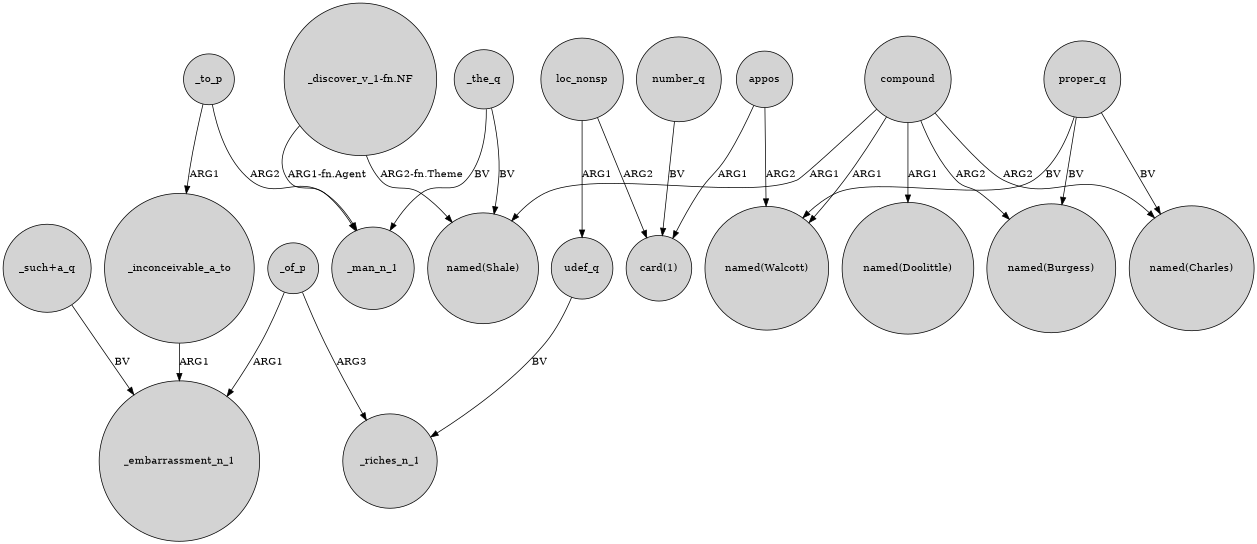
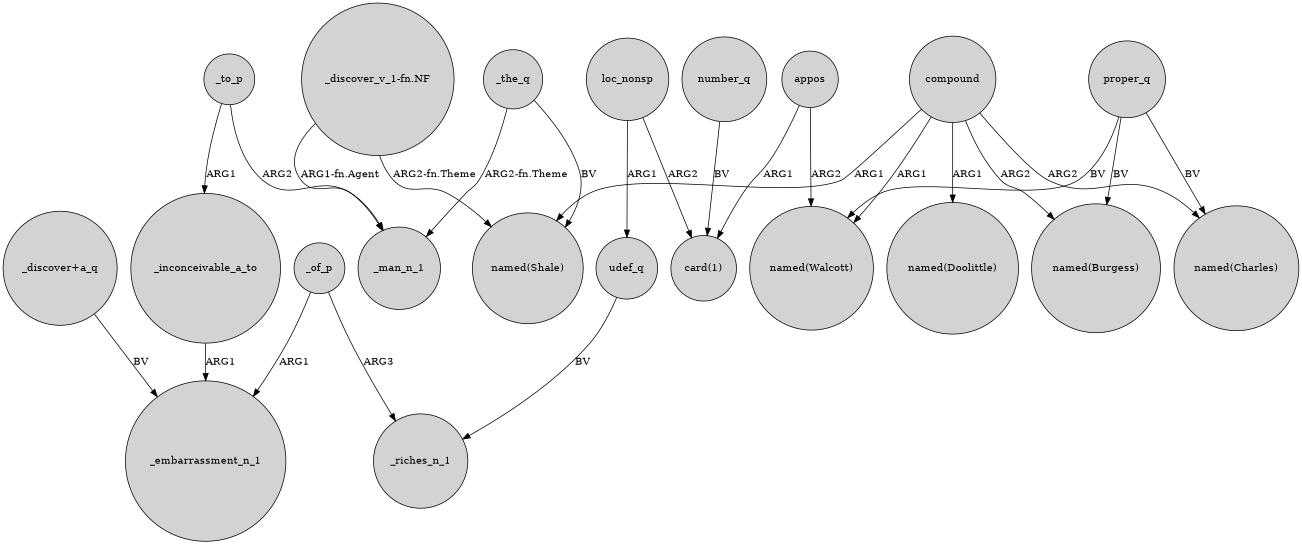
(482, 175) -> (526, 175)
(47, 268) -> (60, 268)
